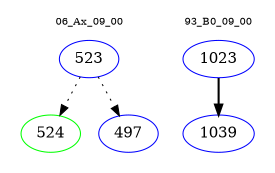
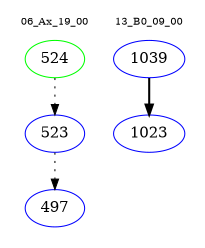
(90, 22) -> (55, 22)
(219, 22) -> (149, 22)
(219, 91) -> (149, 91)
(73, 92) -> (55, 91)
